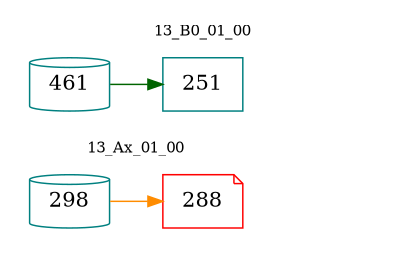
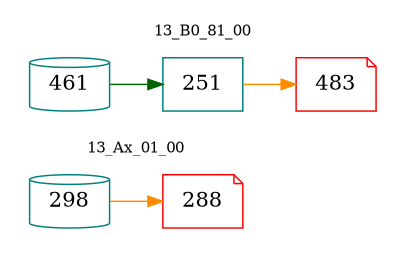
(203, 32) -> (203, 32)
none -> (336, 84)
